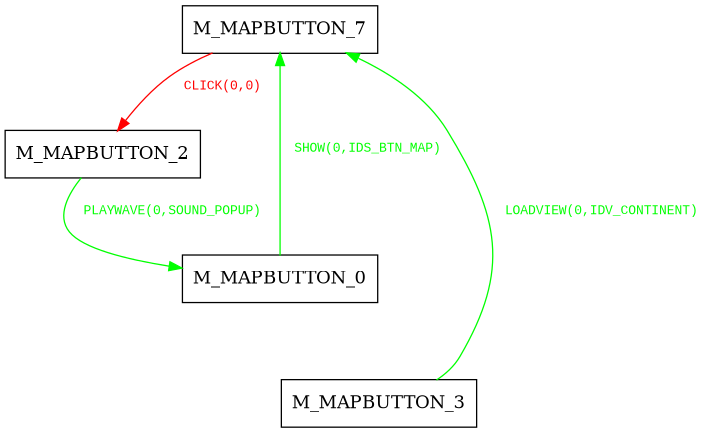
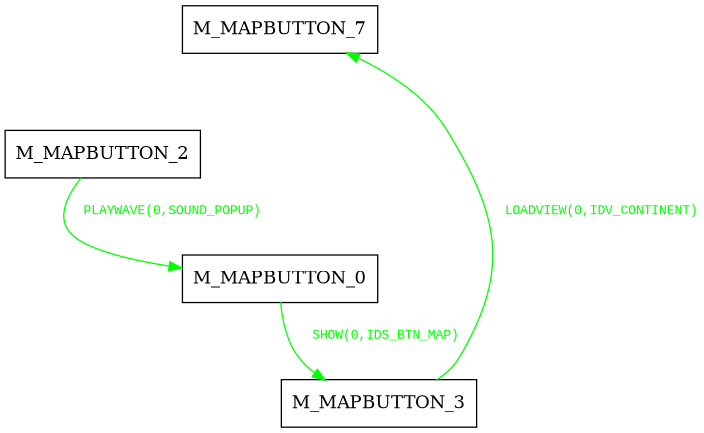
(164, 81) -> none
(280, 161) -> (290, 341)
